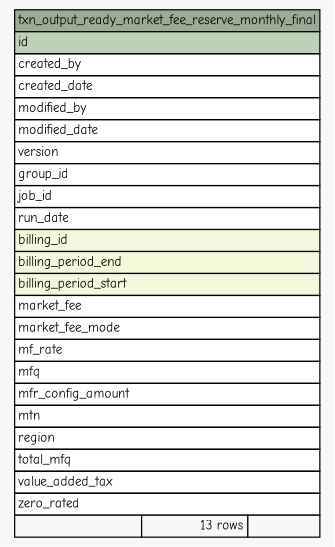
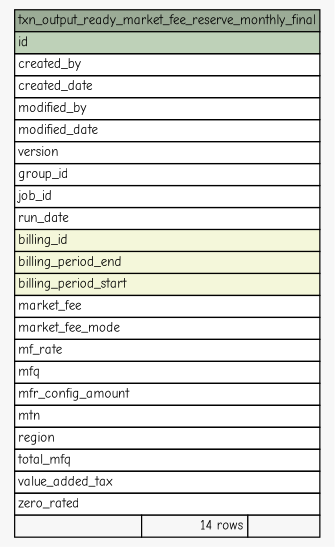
(222, 526) -> (222, 526)
